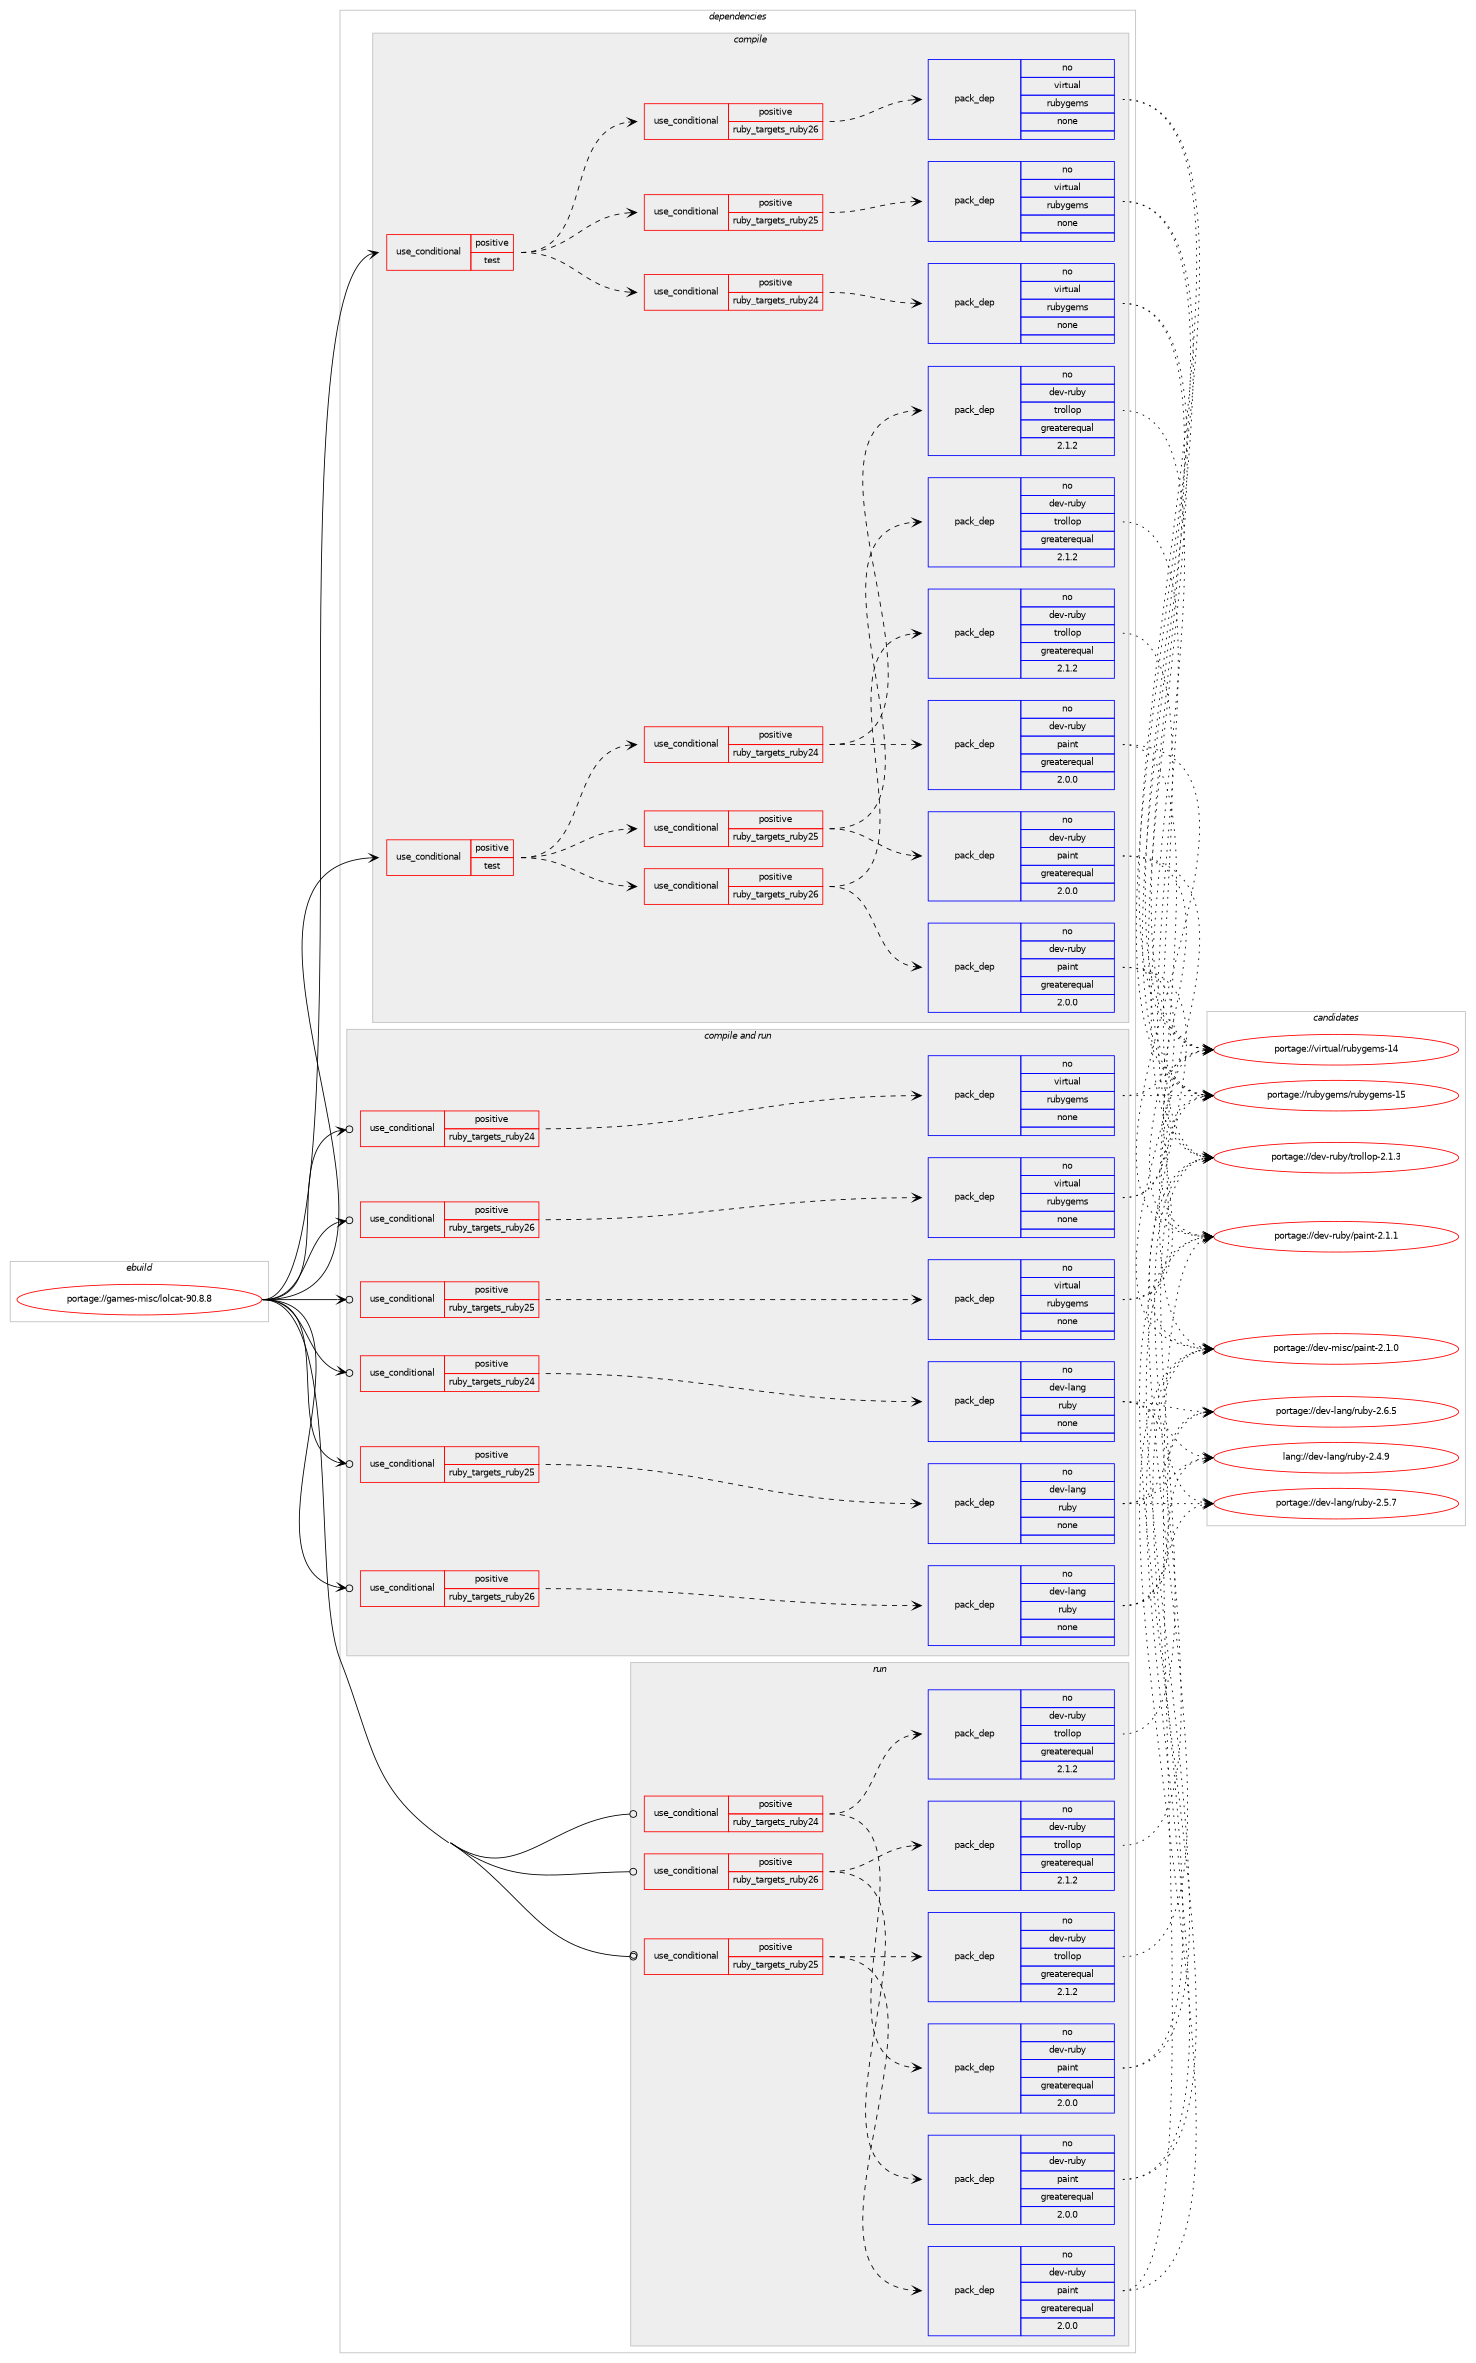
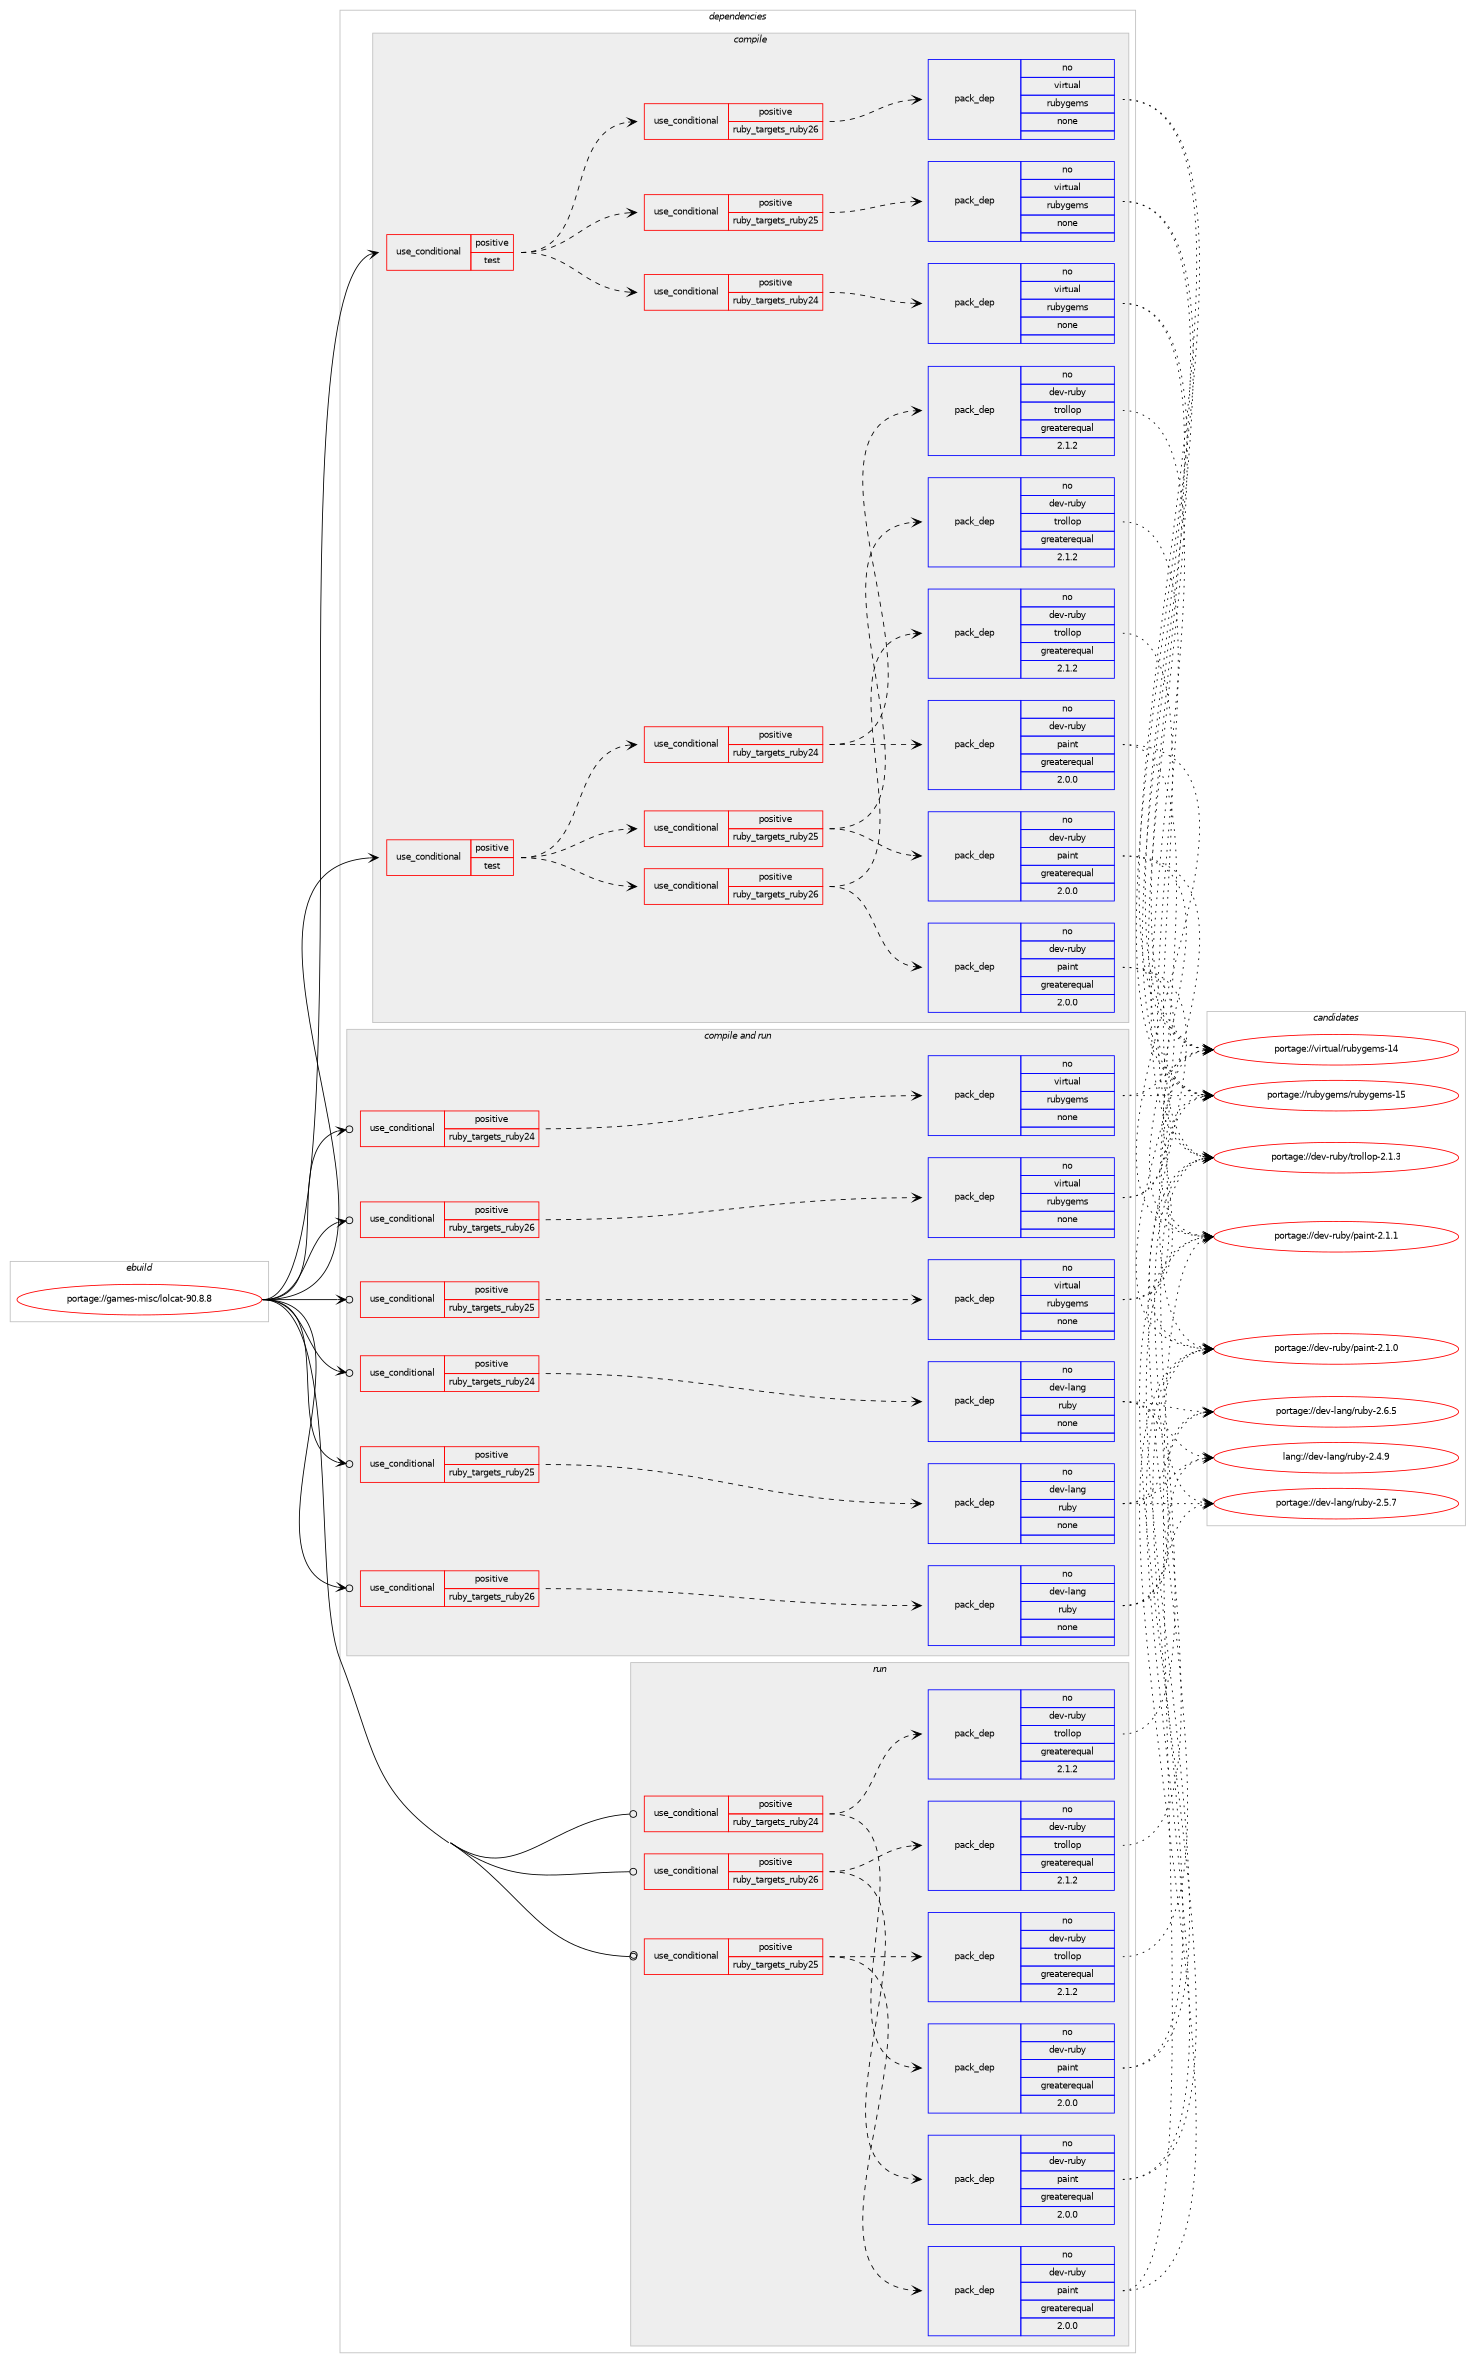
(1336, 1349) -> (1336, 1349)
